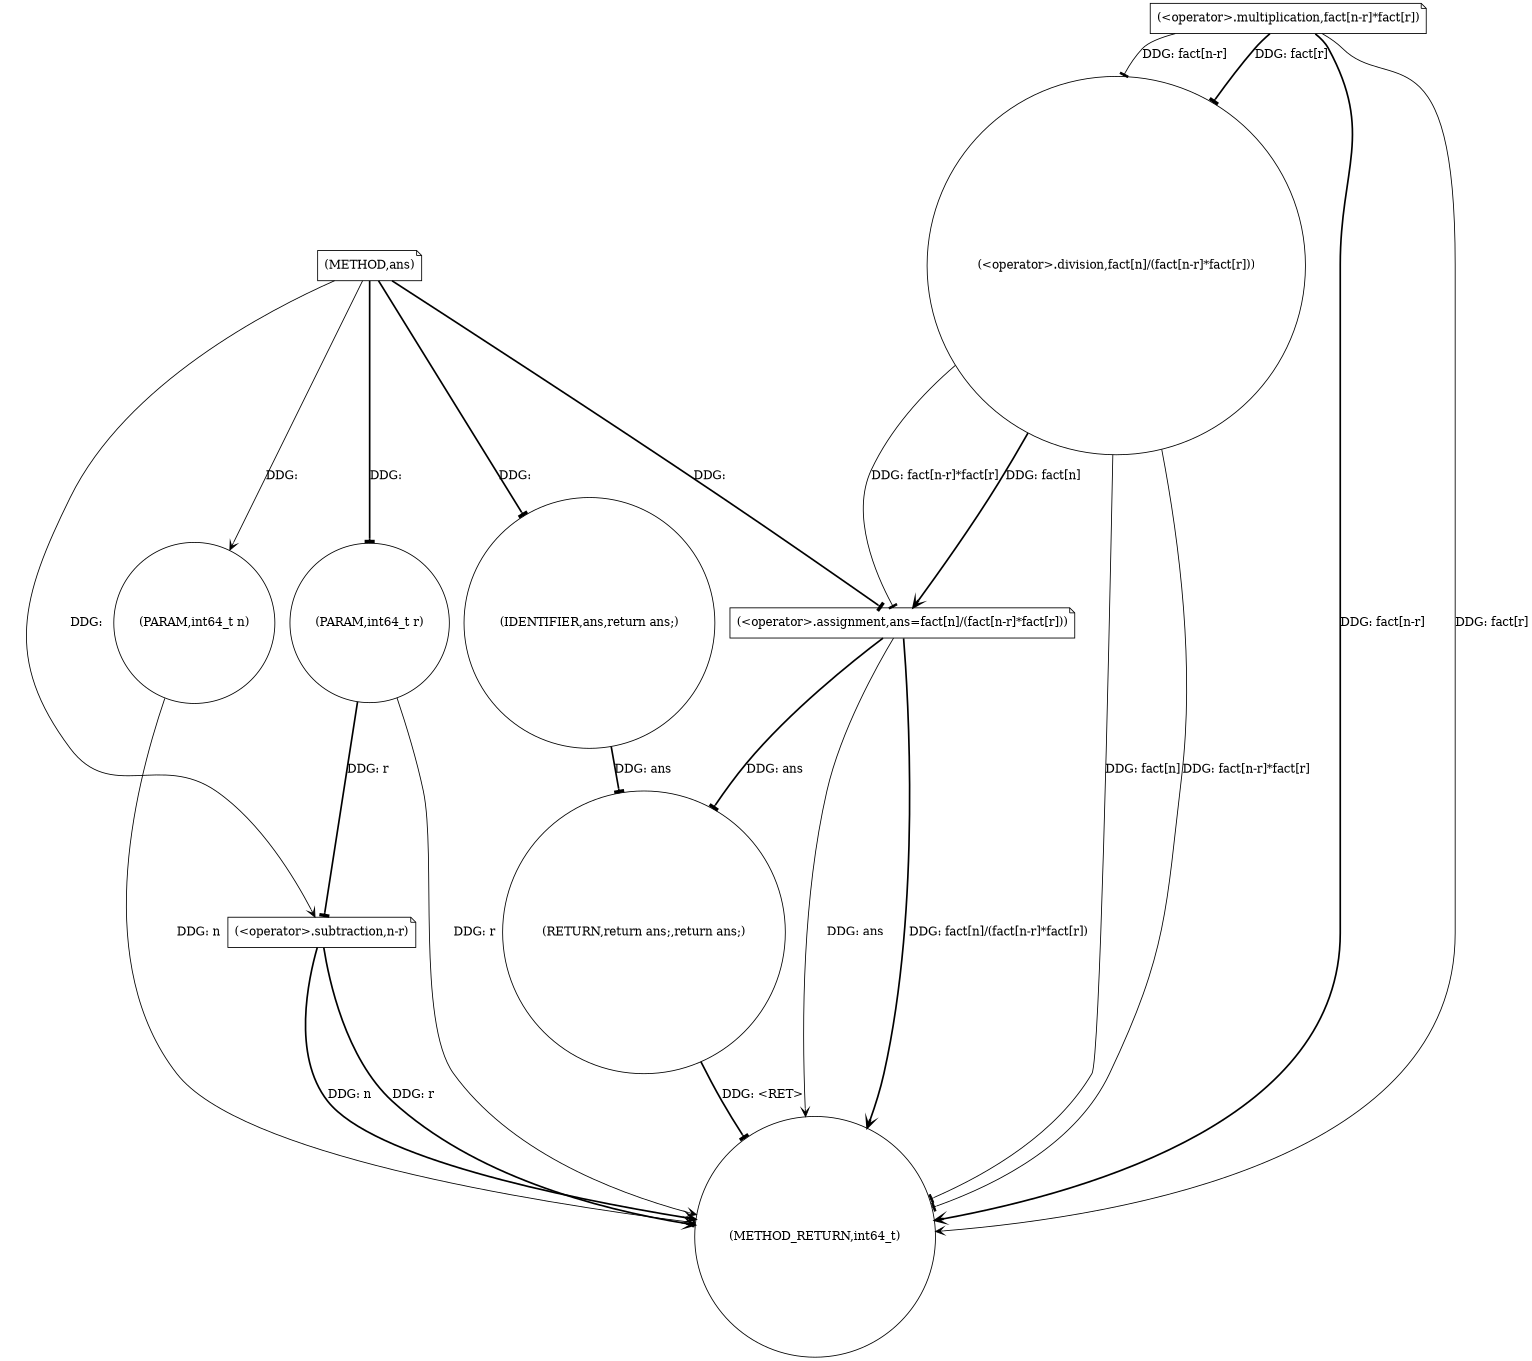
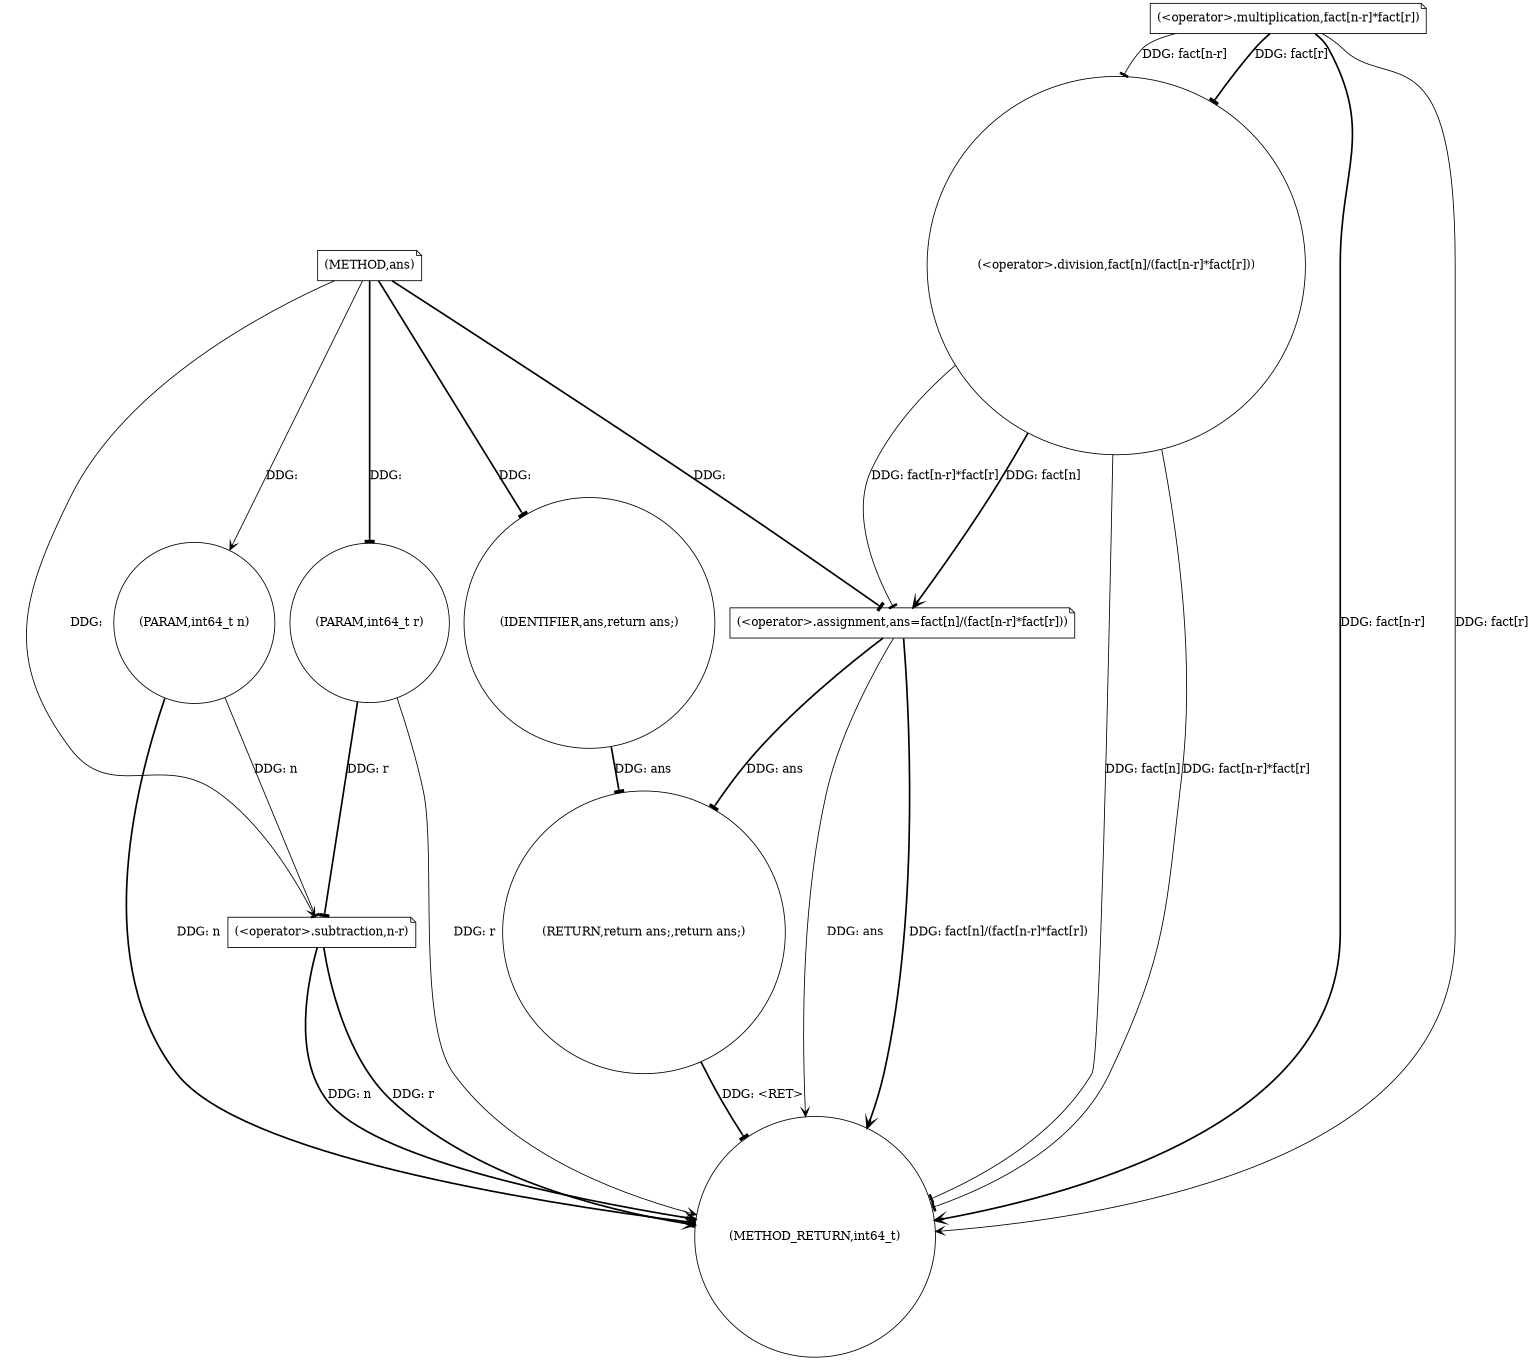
none -> (270, 806)
(239, 1117) -> (239, 1117)
